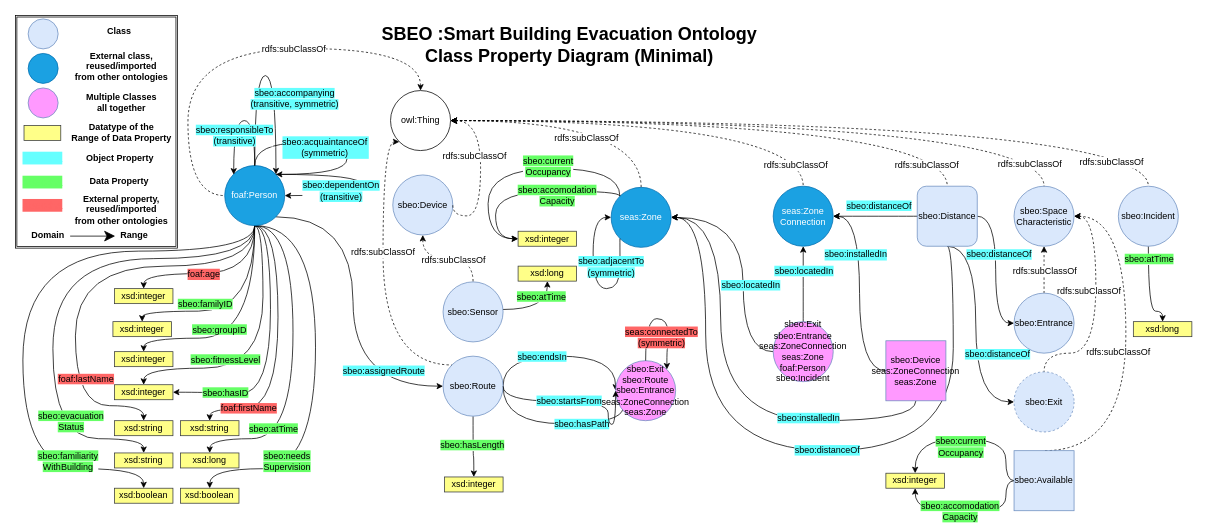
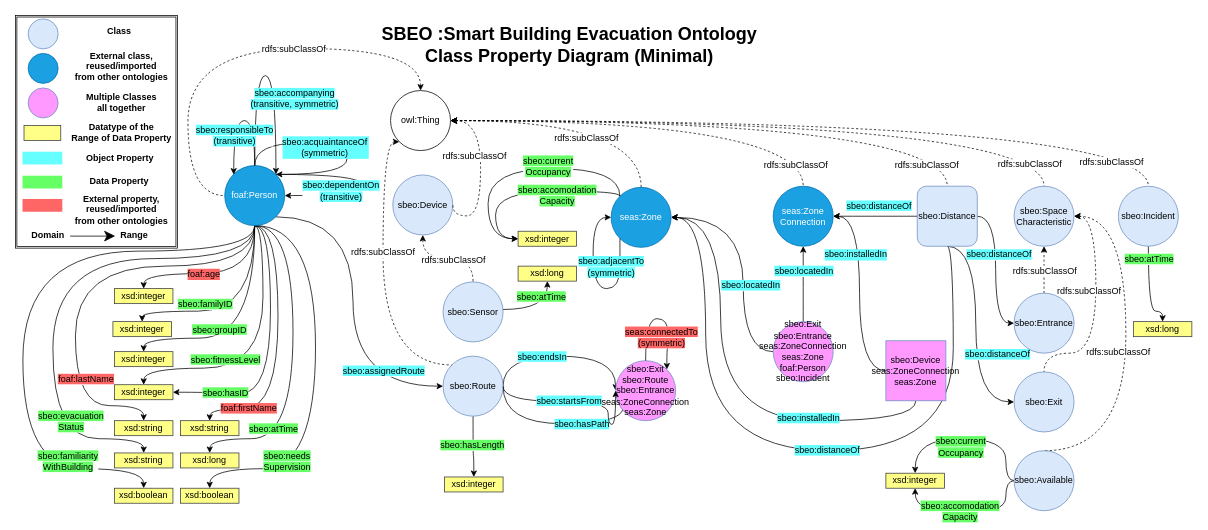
(1044, 402) -> (1044, 402)
(1044, 480) -> (1044, 480)
